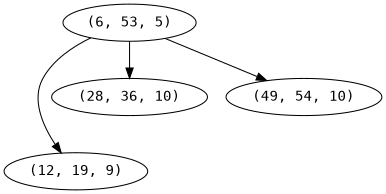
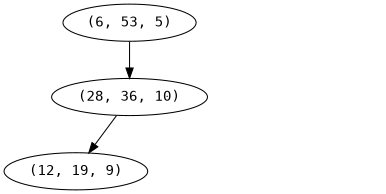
(42, 81) -> (106, 130)
(304, 97) -> none
